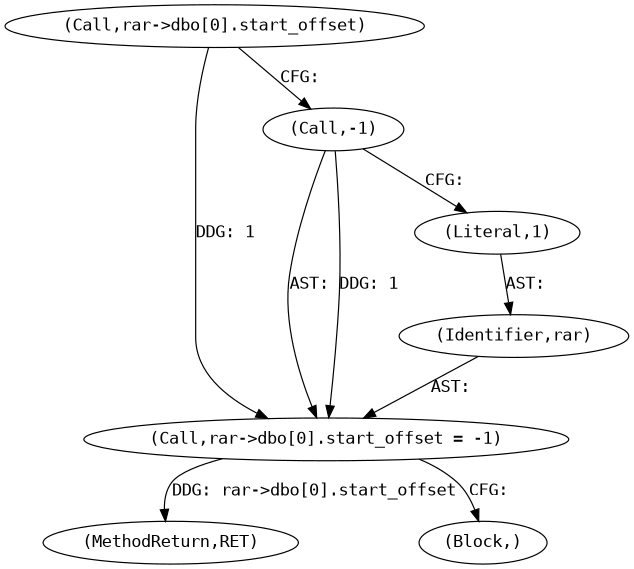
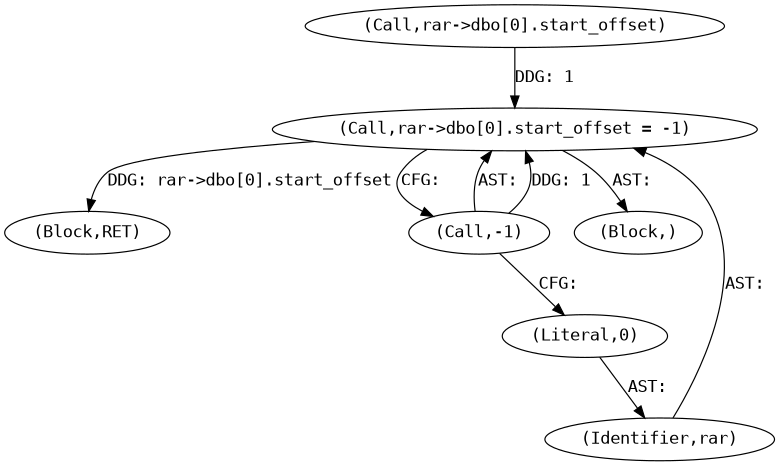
(270, 74) -> (398, 180)
(497, 233) -> (585, 336)
(494, 491) -> (637, 181)
(171, 543) -> (87, 233)
